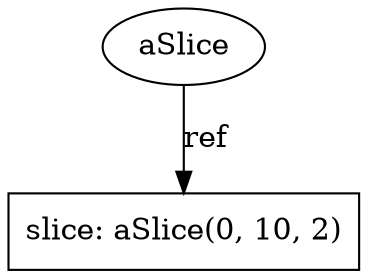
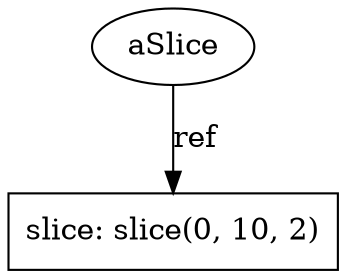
(184, 232) -> (173, 232)
